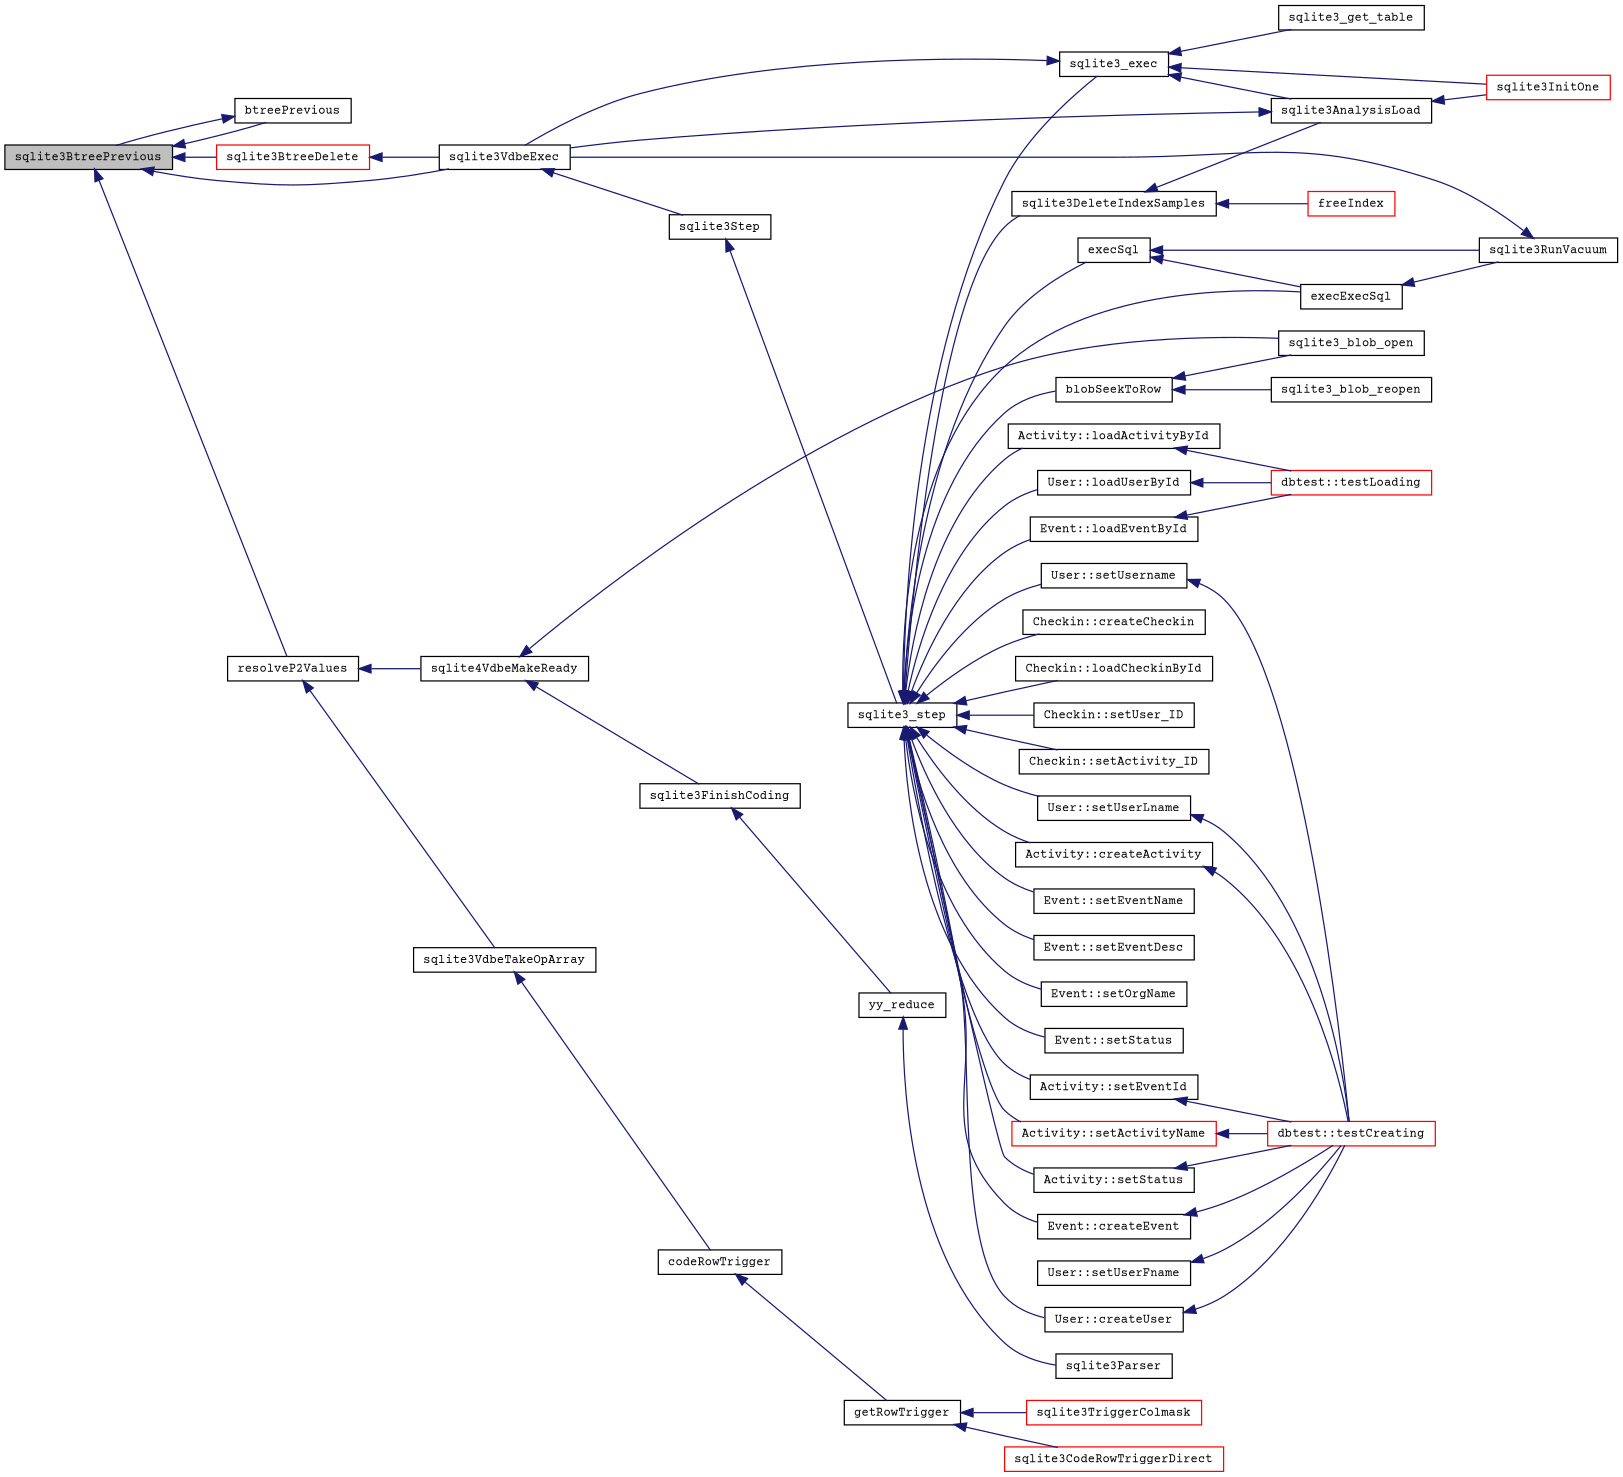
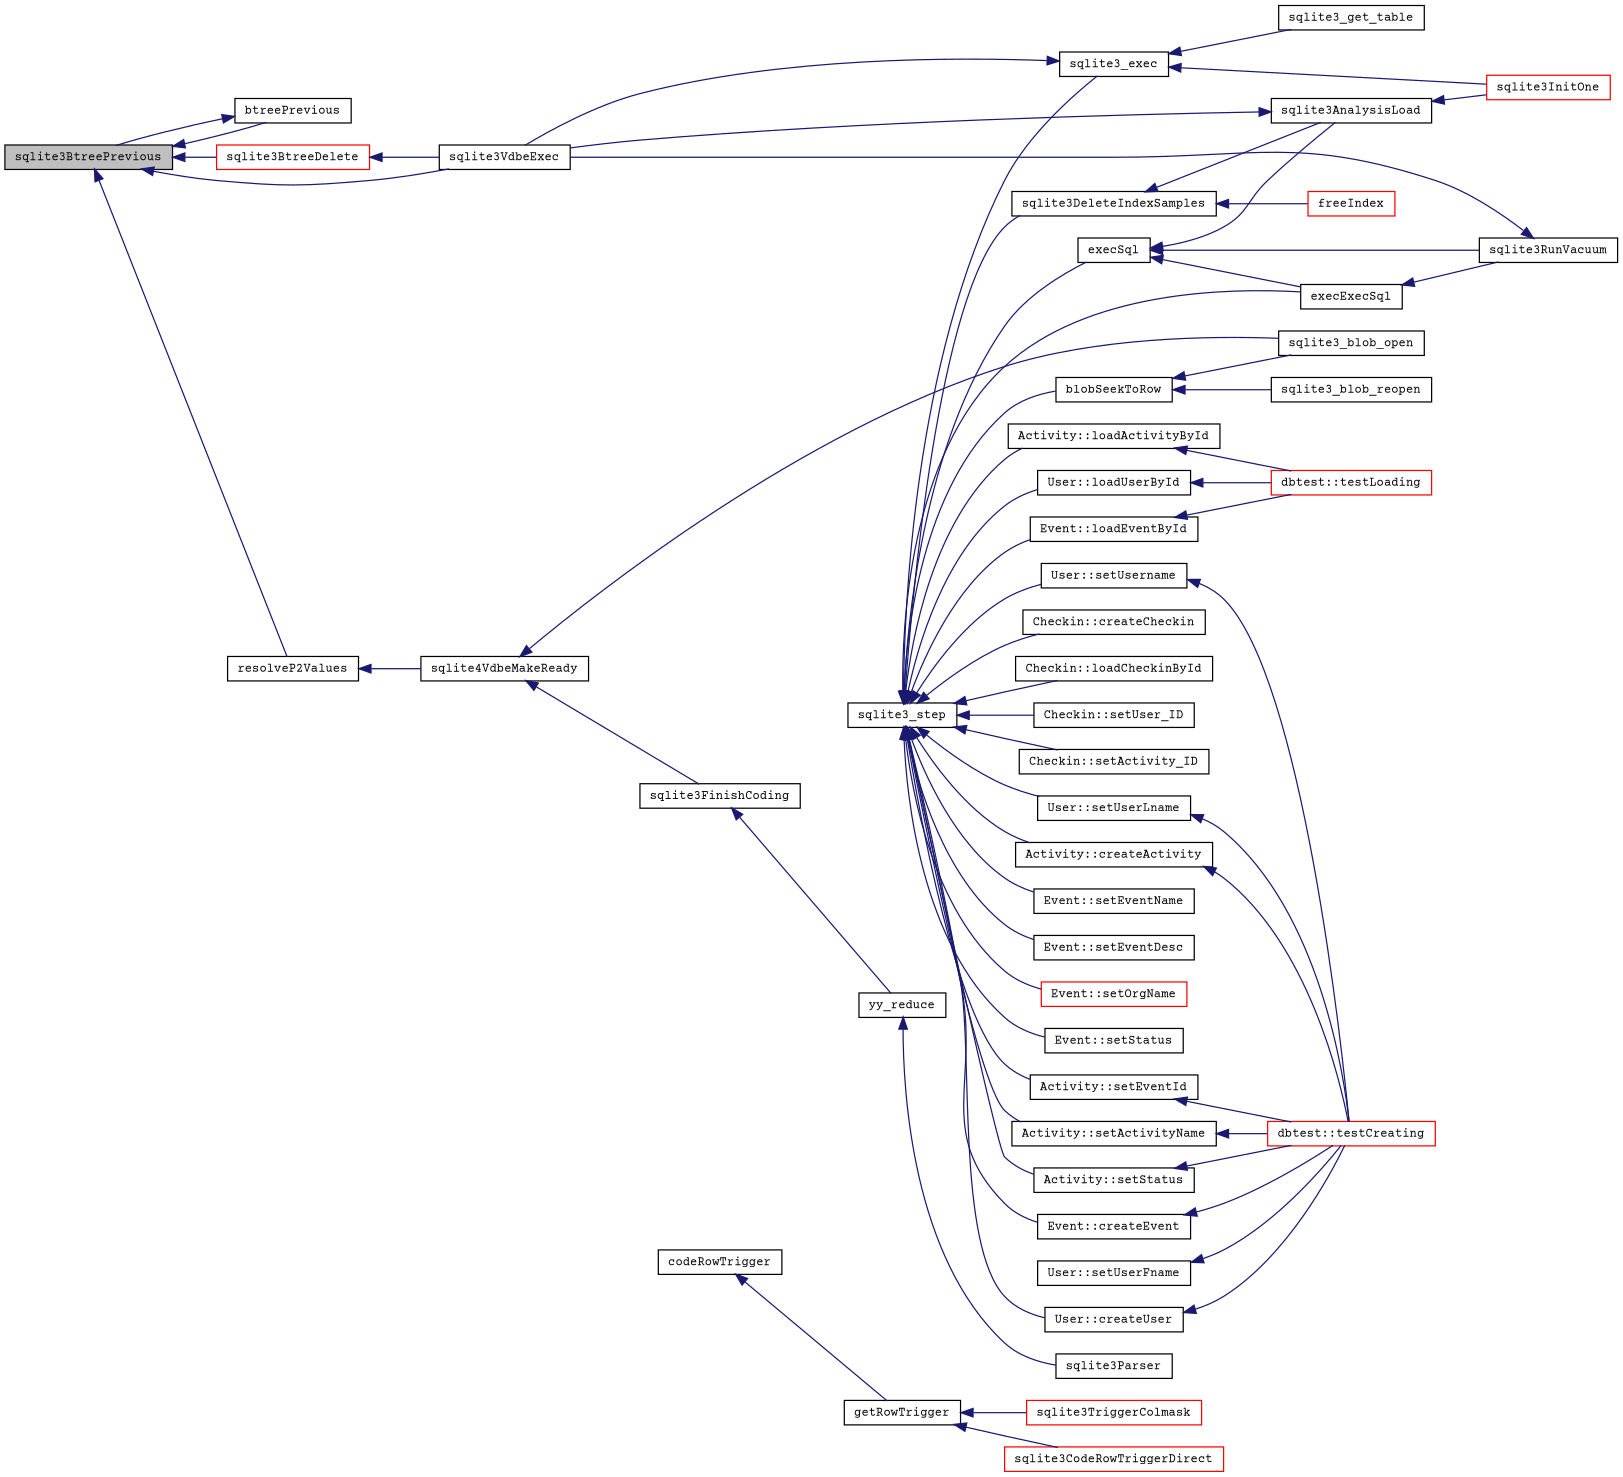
(1236, 88) -> (1255, 195)
(720, 227) -> none
(505, 960) -> none
(1114, 994) -> (1114, 994)
(1114, 1134) -> (1114, 1134)
